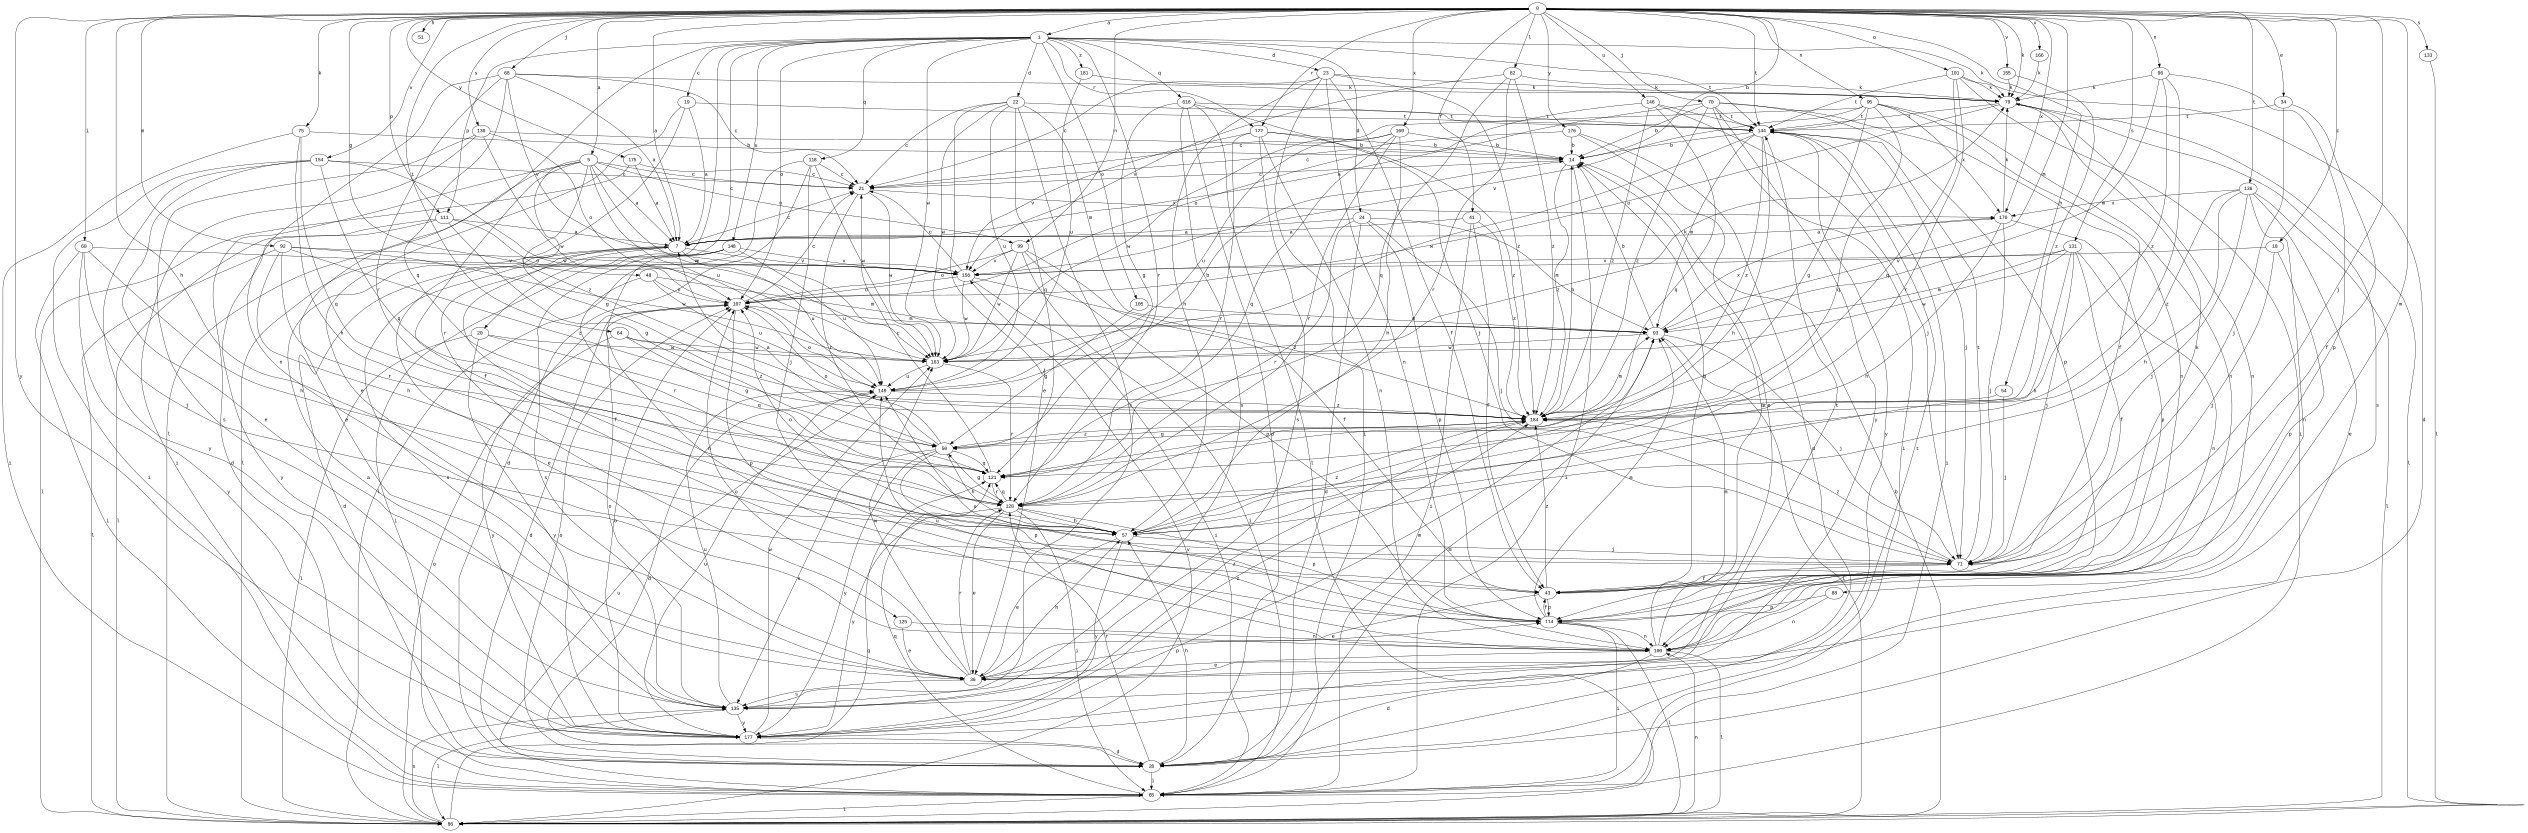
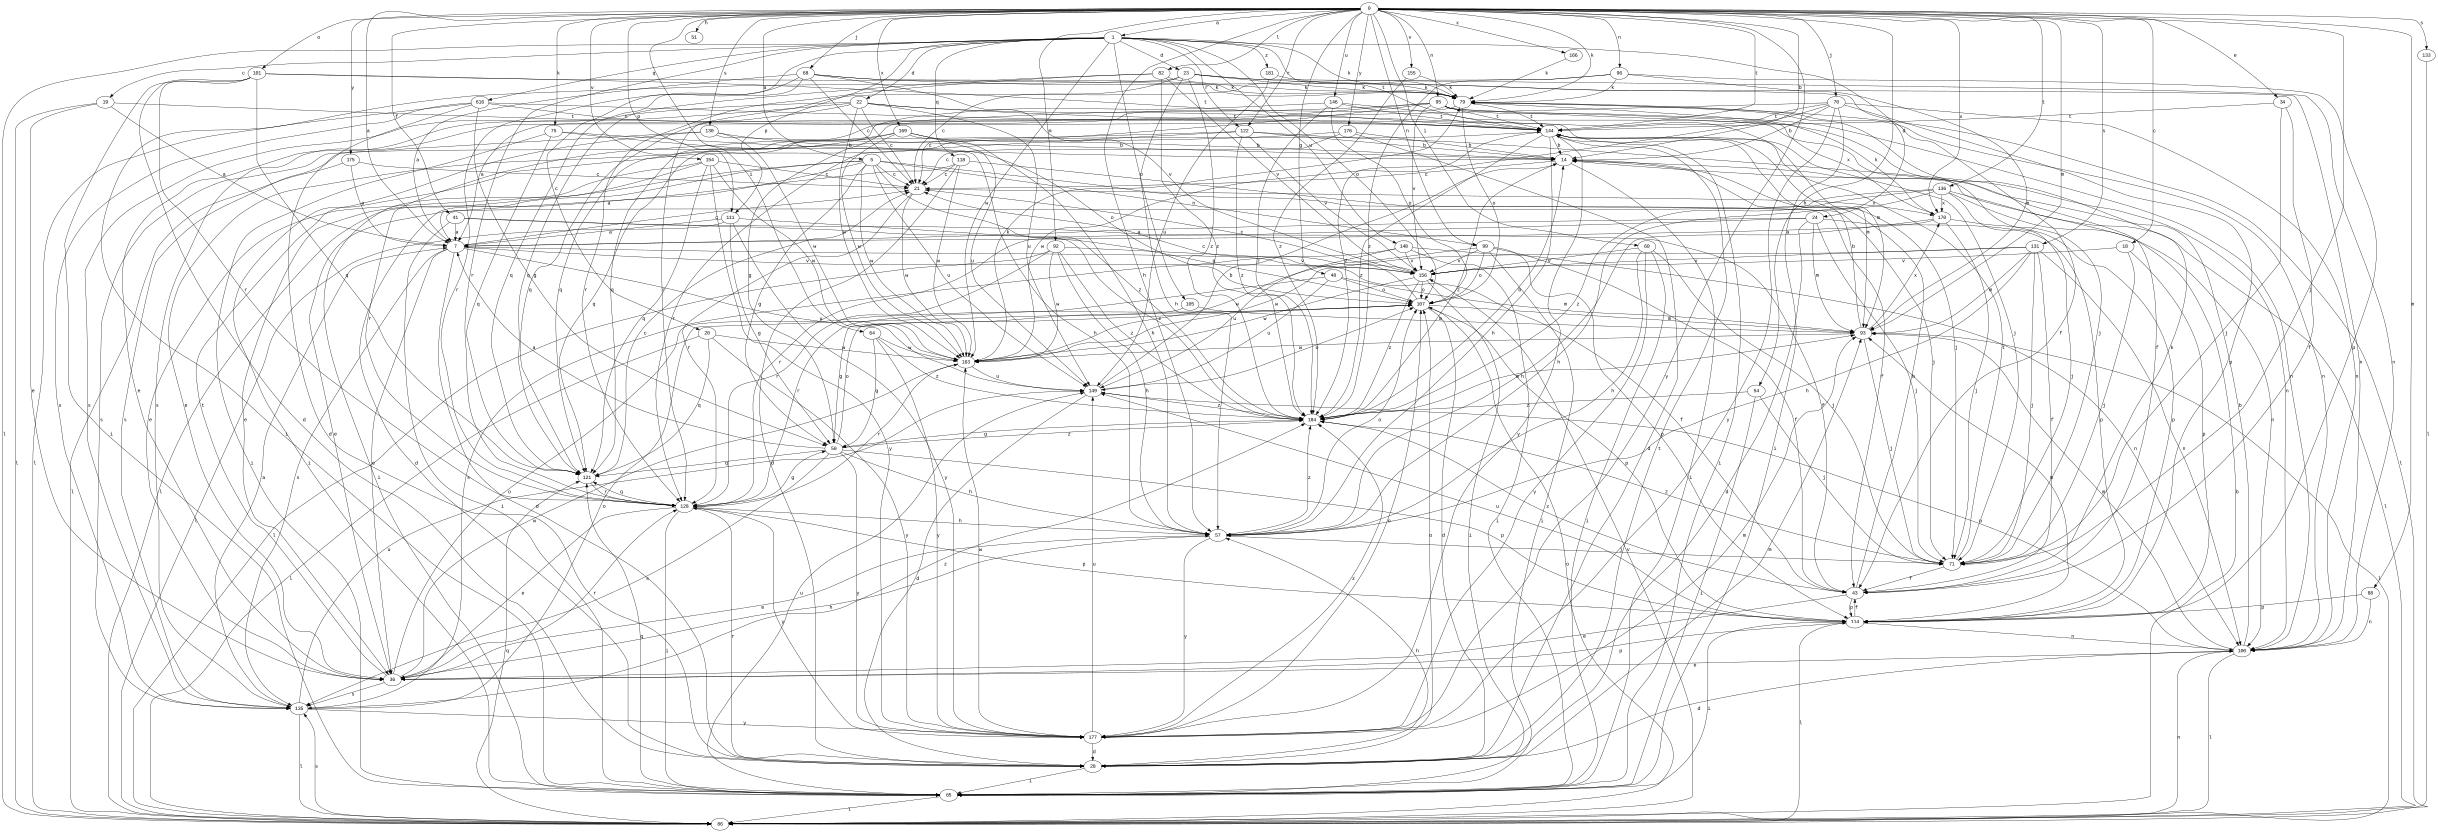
(903, 622) -> none
none -> (1633, 781)
